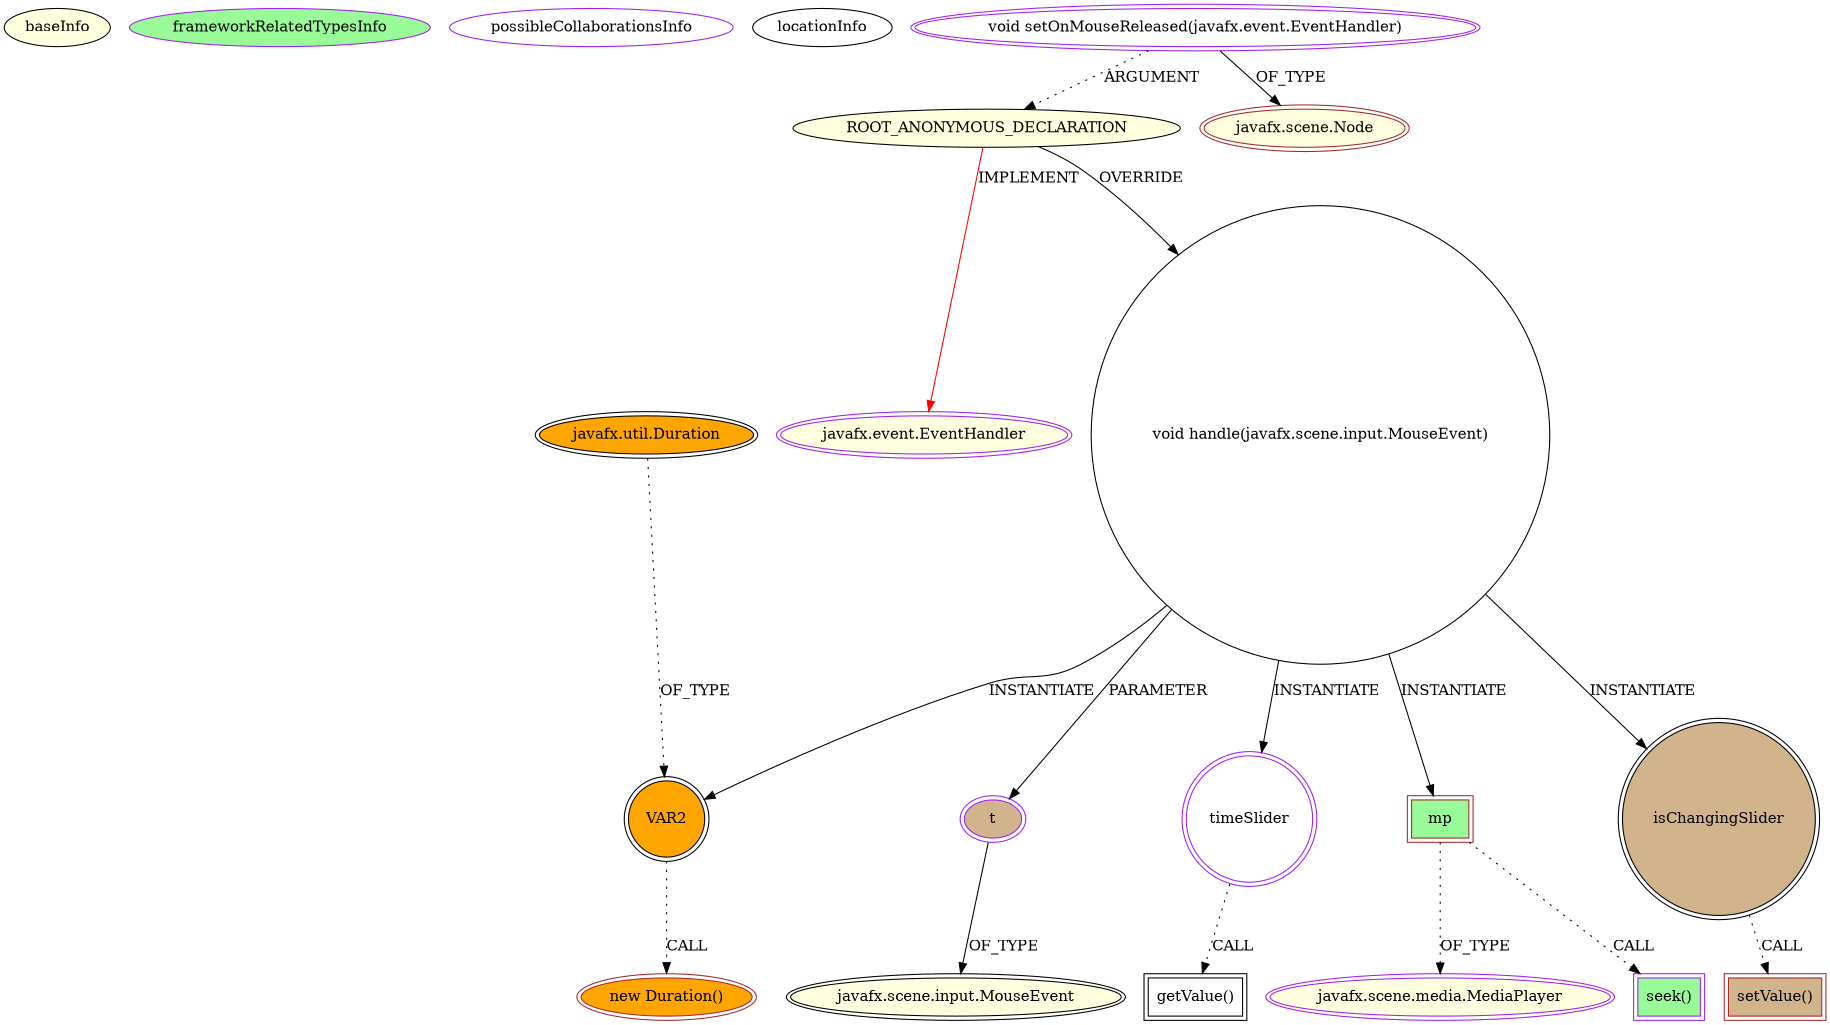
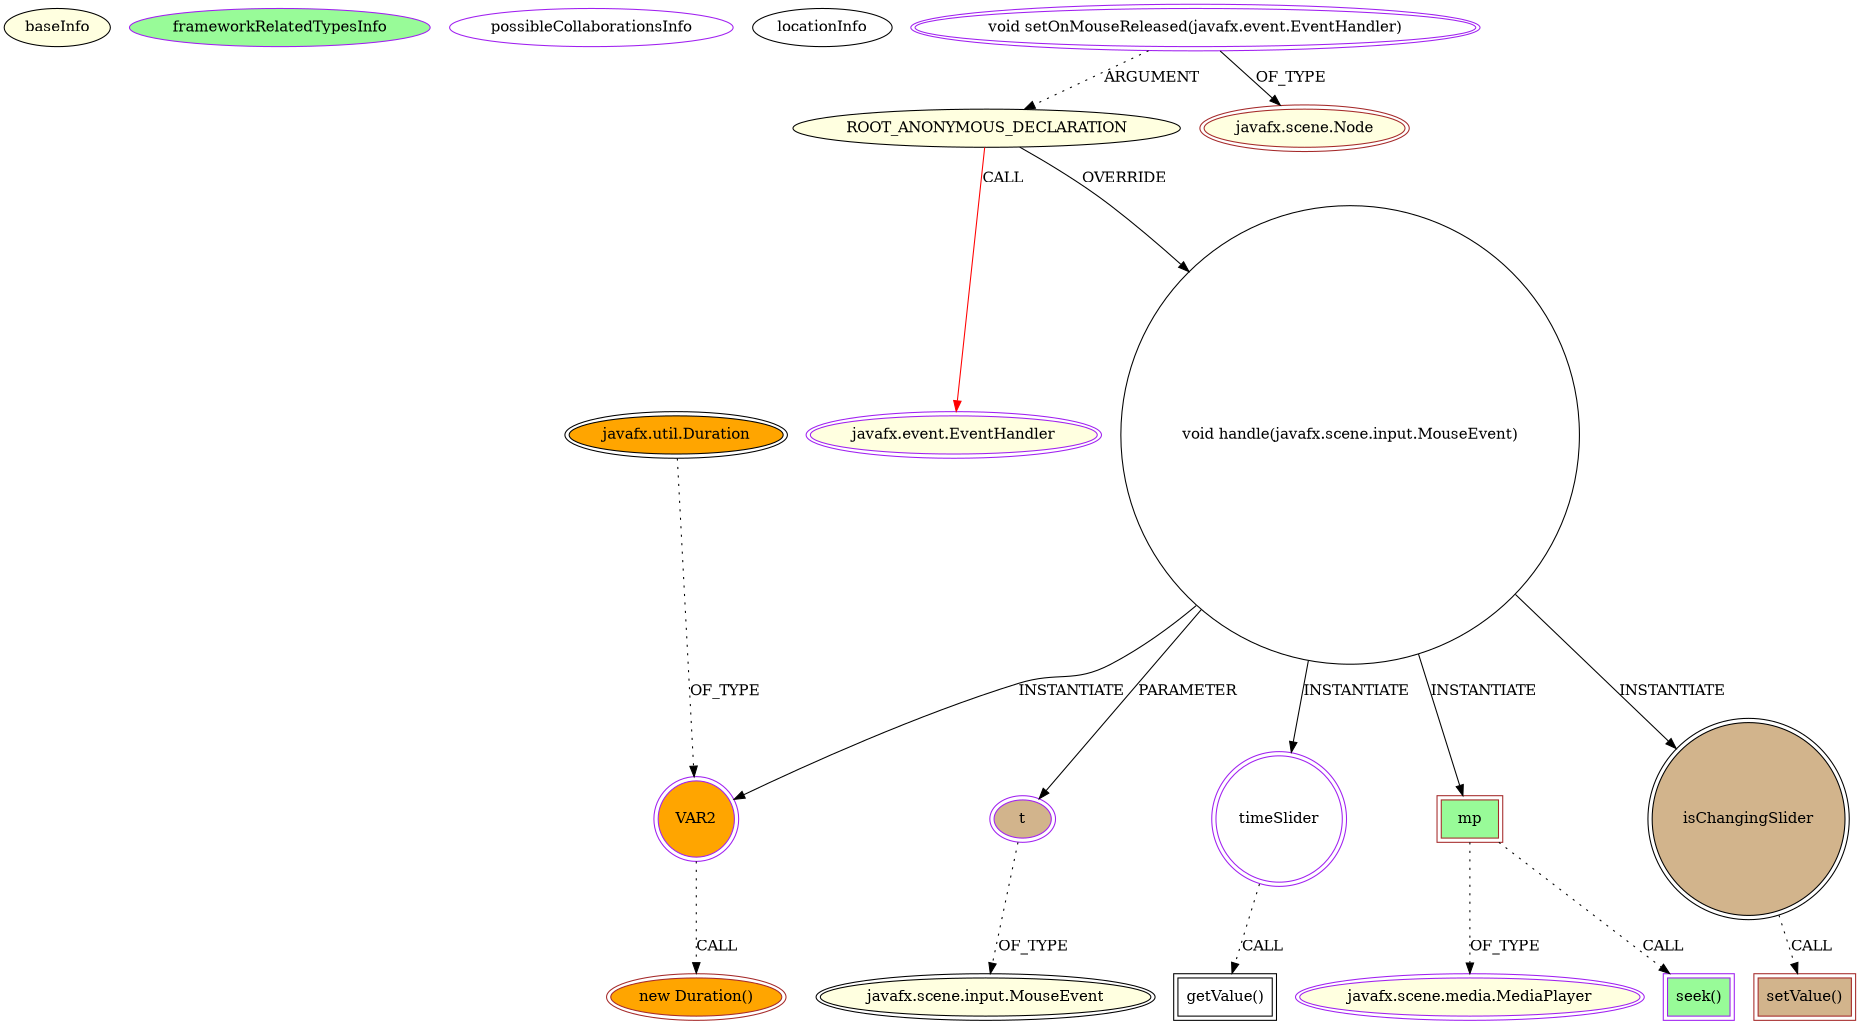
(1029, 179) -> (1003, 179)
(667, 819) -> (696, 819)
(976, 903) -> (1005, 903)
